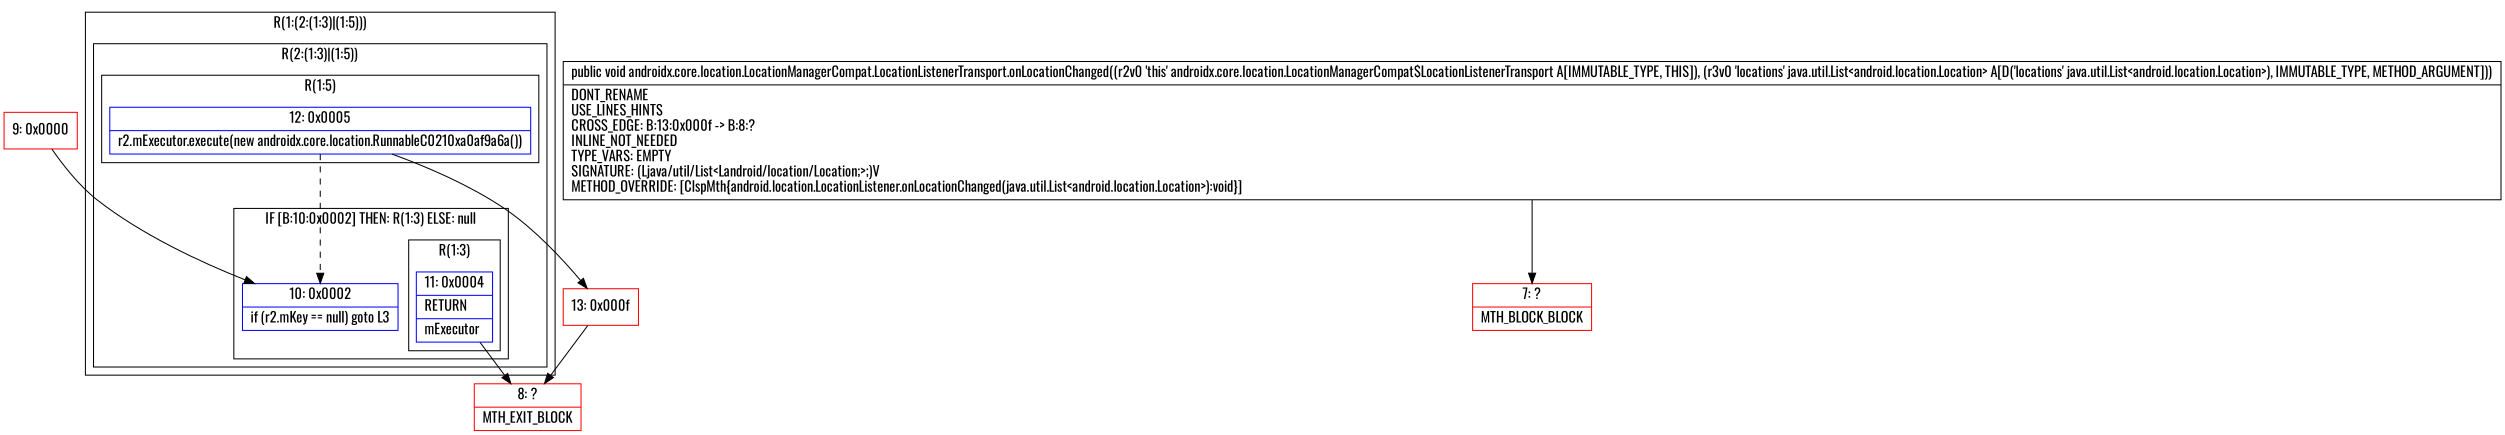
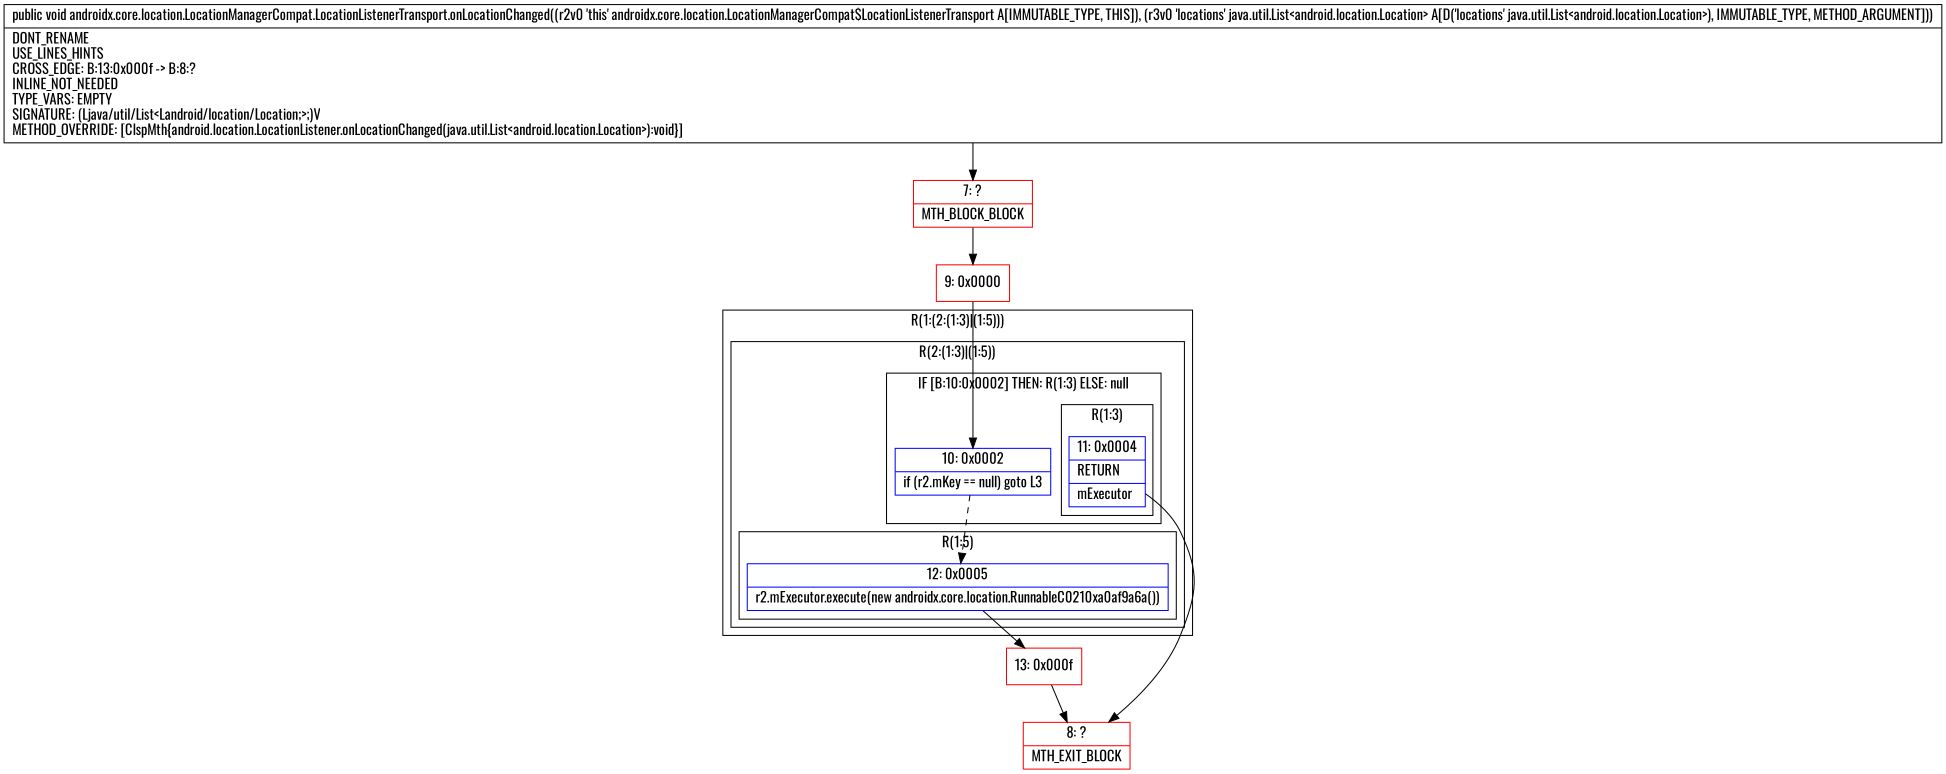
(320, 216) -> (967, 517)
none -> (973, 241)
